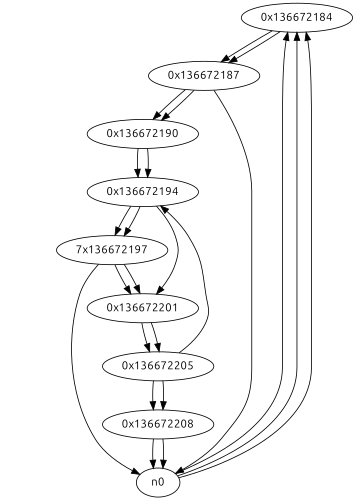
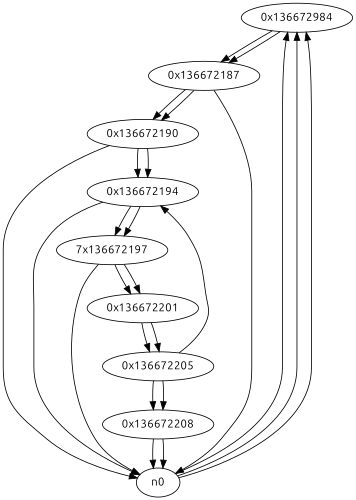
(297, 18) -> (297, 18)
(178, 246) -> (34, 343)
none -> (3, 319)
